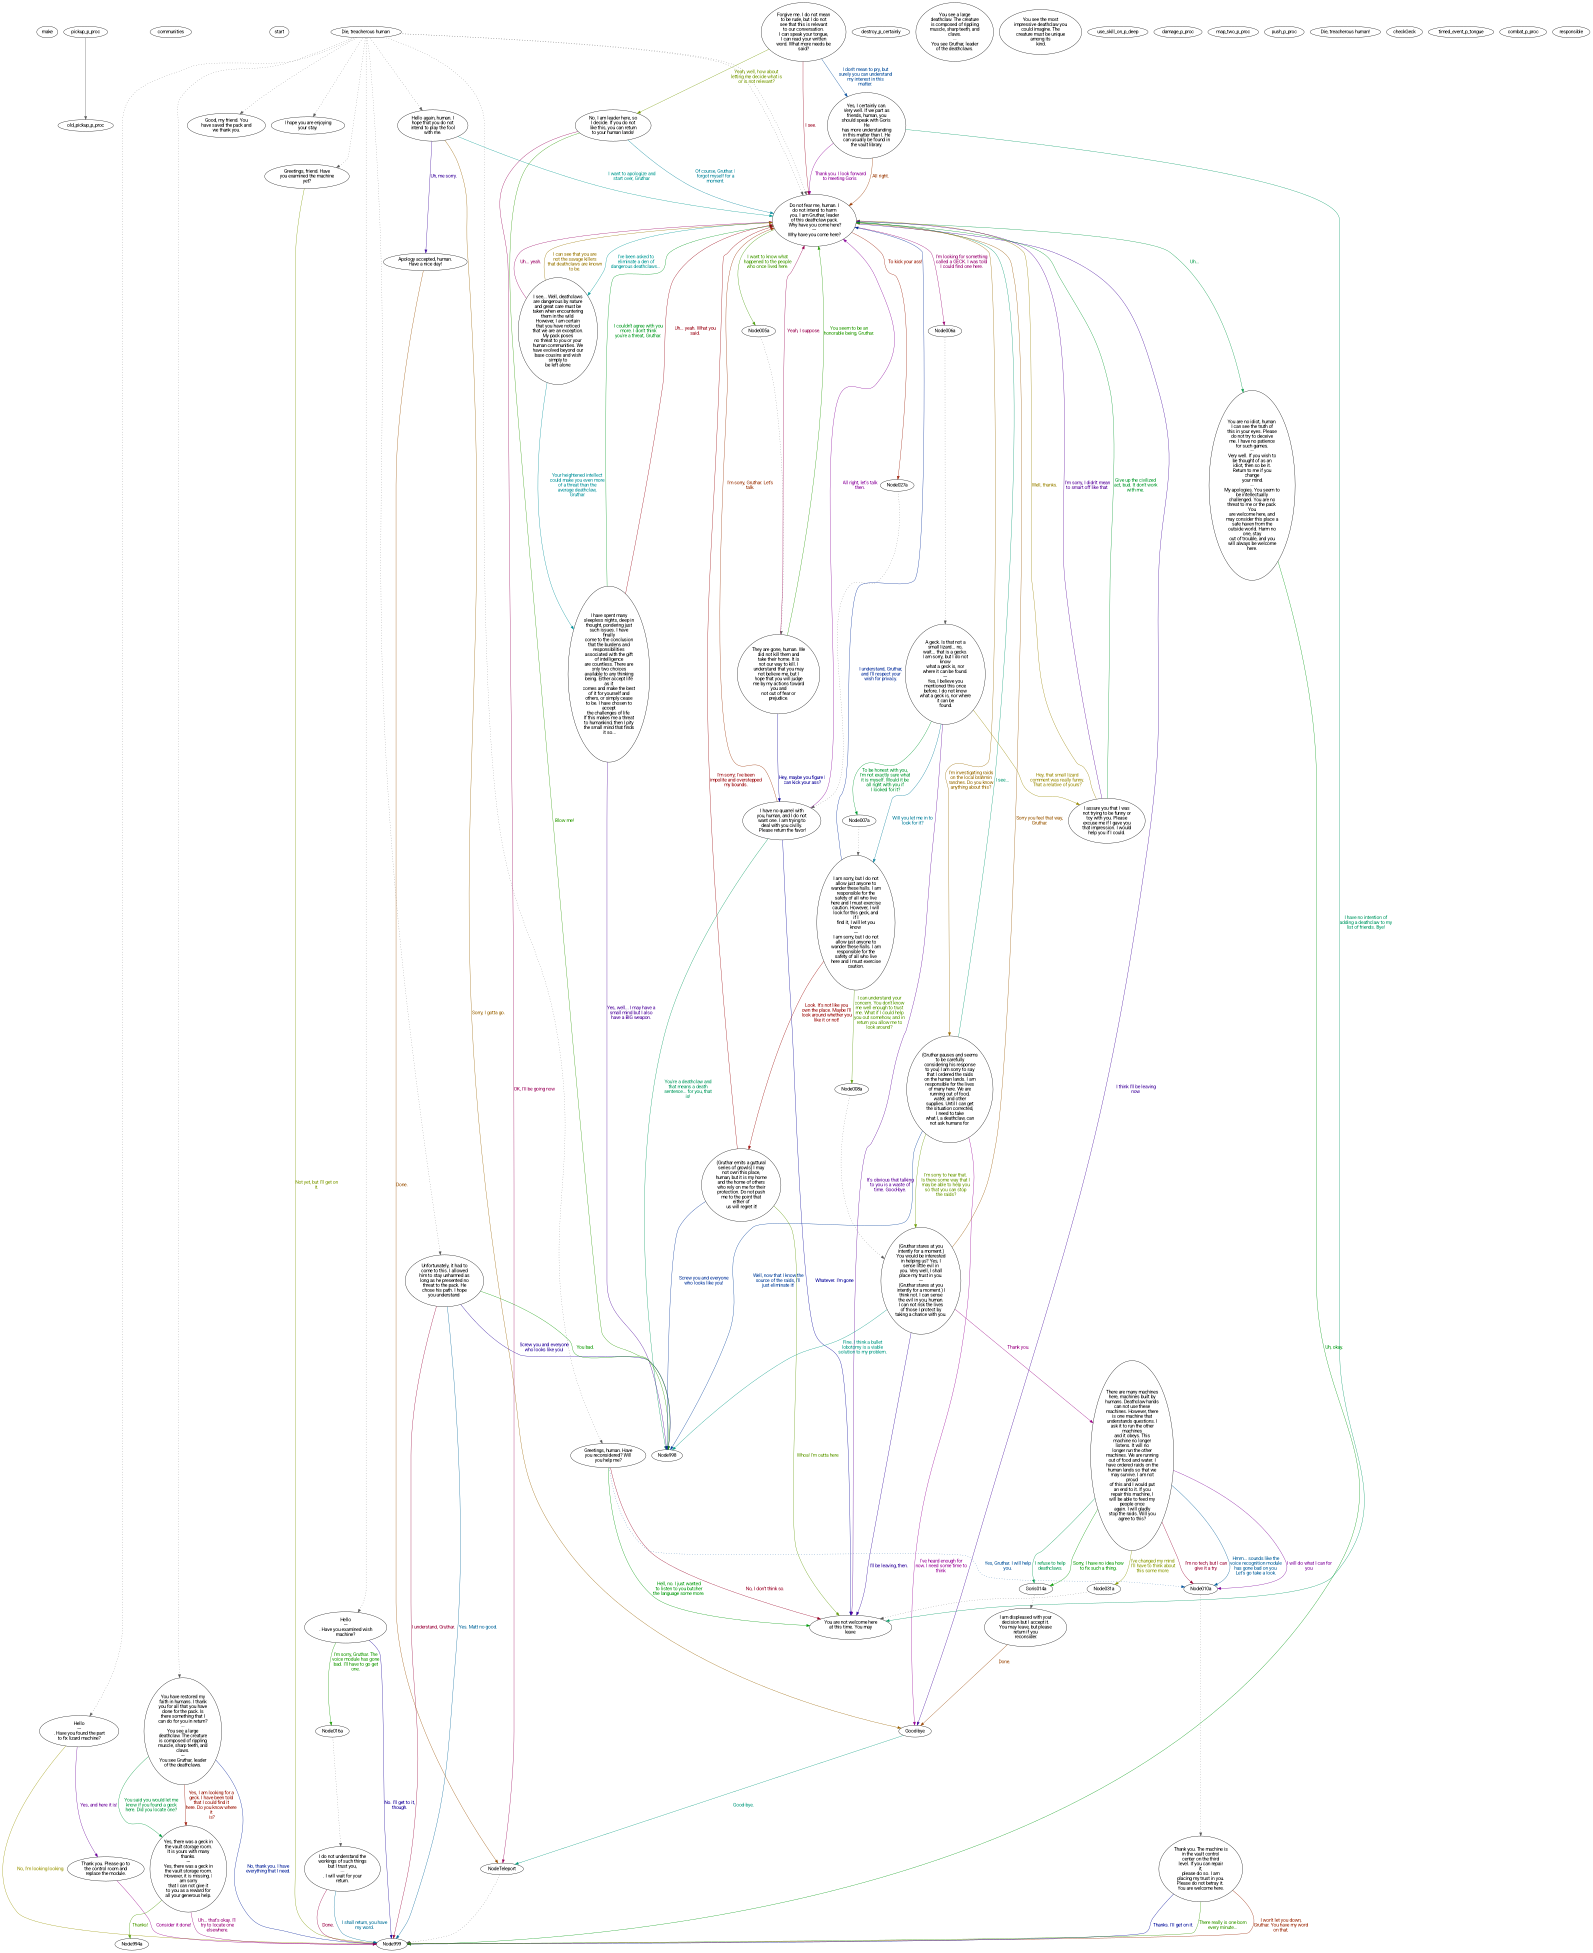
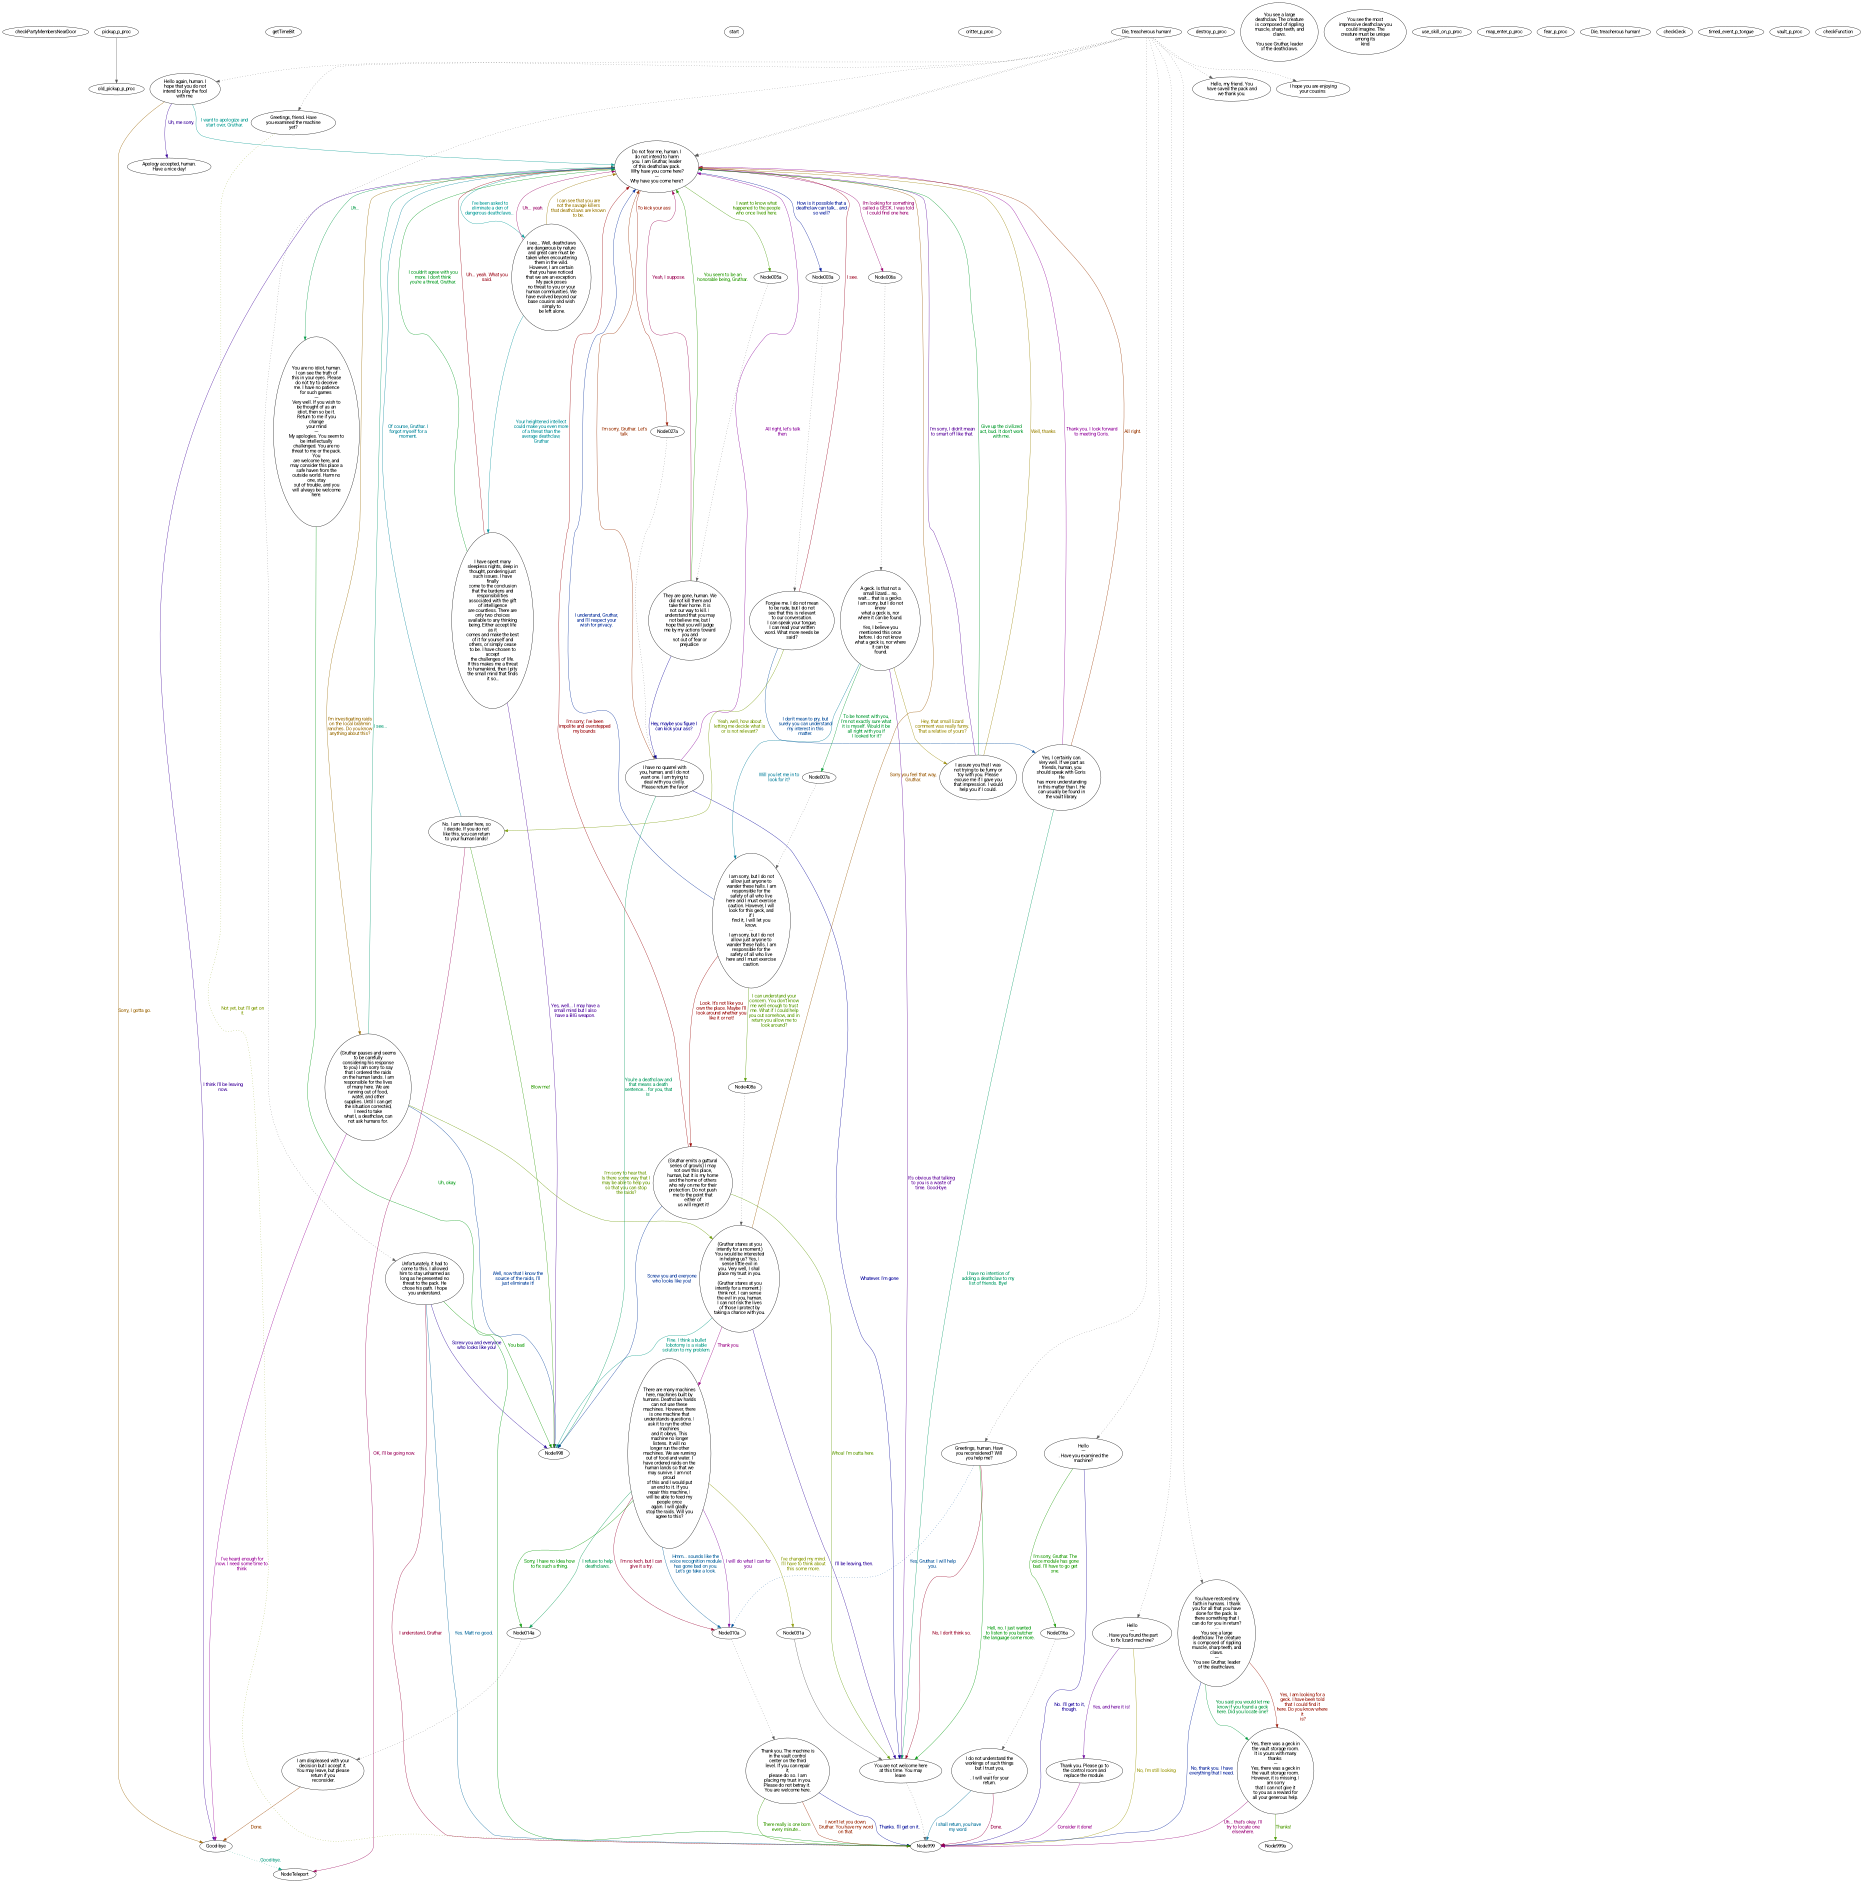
(47, 32) -> (46, 32)
(171, 32) -> (284, 32)
(881, 32) -> (1211, 32)
none -> (980, 32)
(1118, 32) -> (1442, 32)
(1178, 32) -> none
(1233, 32) -> (1504, 32)
(1284, 32) -> (1556, 32)
(1523, 32) -> (1790, 32)
(1571, 32) -> (1838, 32)
(226, 125) -> (1232, 89)
(308, 125) -> (1313, 89)
none -> (823, 277)
(396, 1076) -> none
(852, 1089) -> (745, 1087)
(295, 1094) -> (262, 1275)
(1036, 1589) -> (524, 1633)
(985, 1599) -> (820, 1711)
(346, 1627) -> (1083, 1454)
(711, 1799) -> (253, 1860)
(41, 1869) -> (1157, 1771)
(466, 1924) -> (918, 1809)
(132, 1944) -> (1275, 1846)
